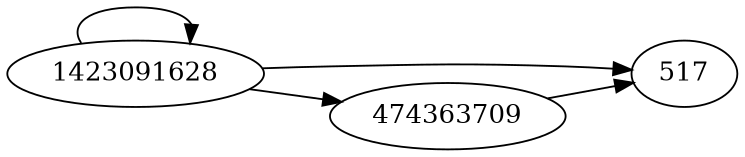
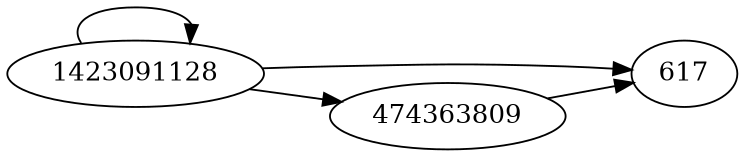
(136, 74) -> (136, 74)
(684, 74) -> (684, 74)
(448, 116) -> (448, 116)
